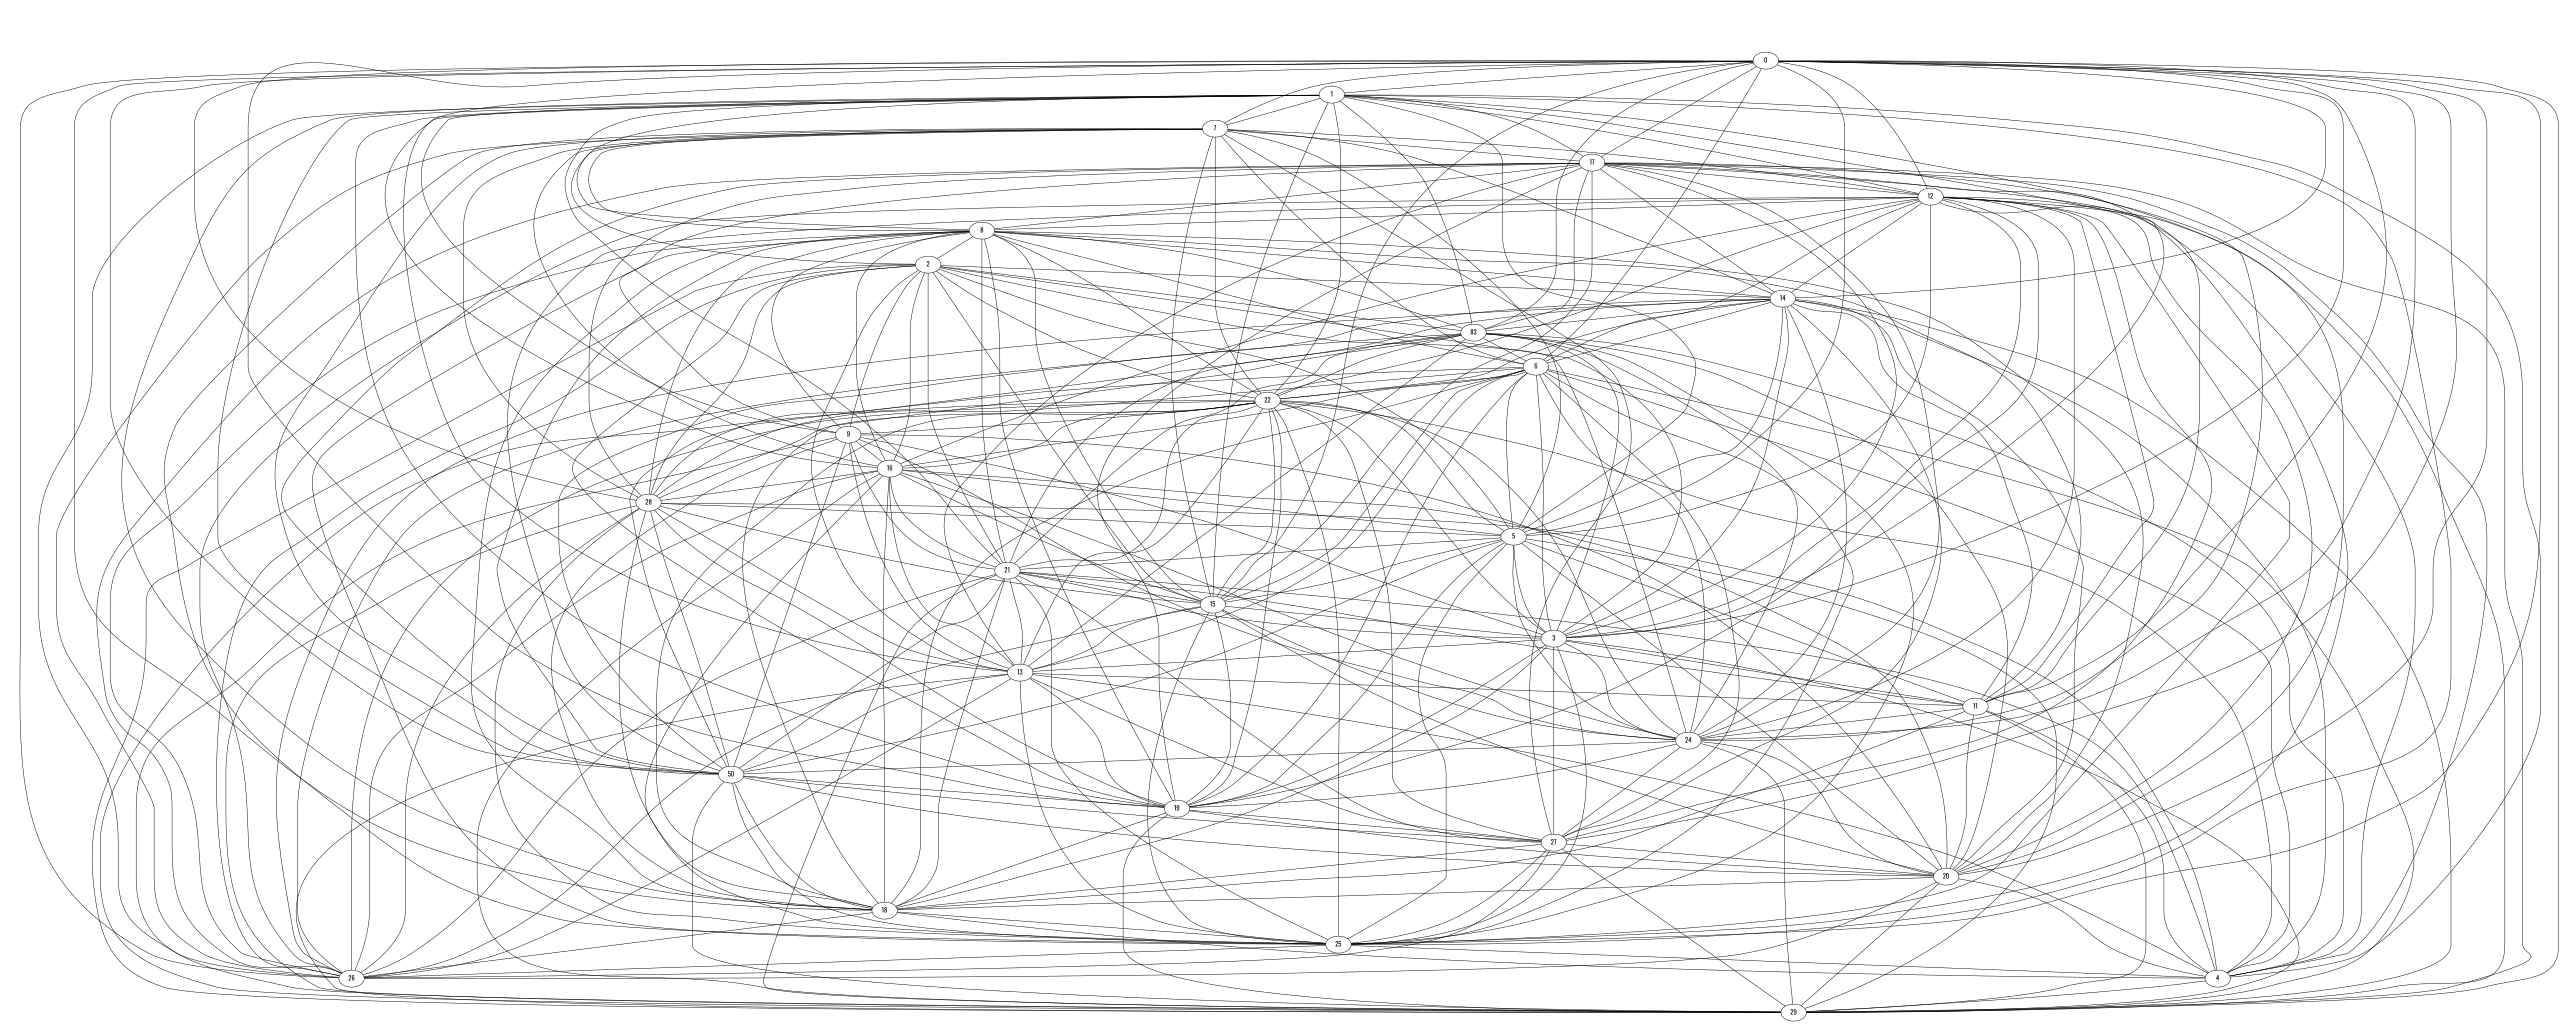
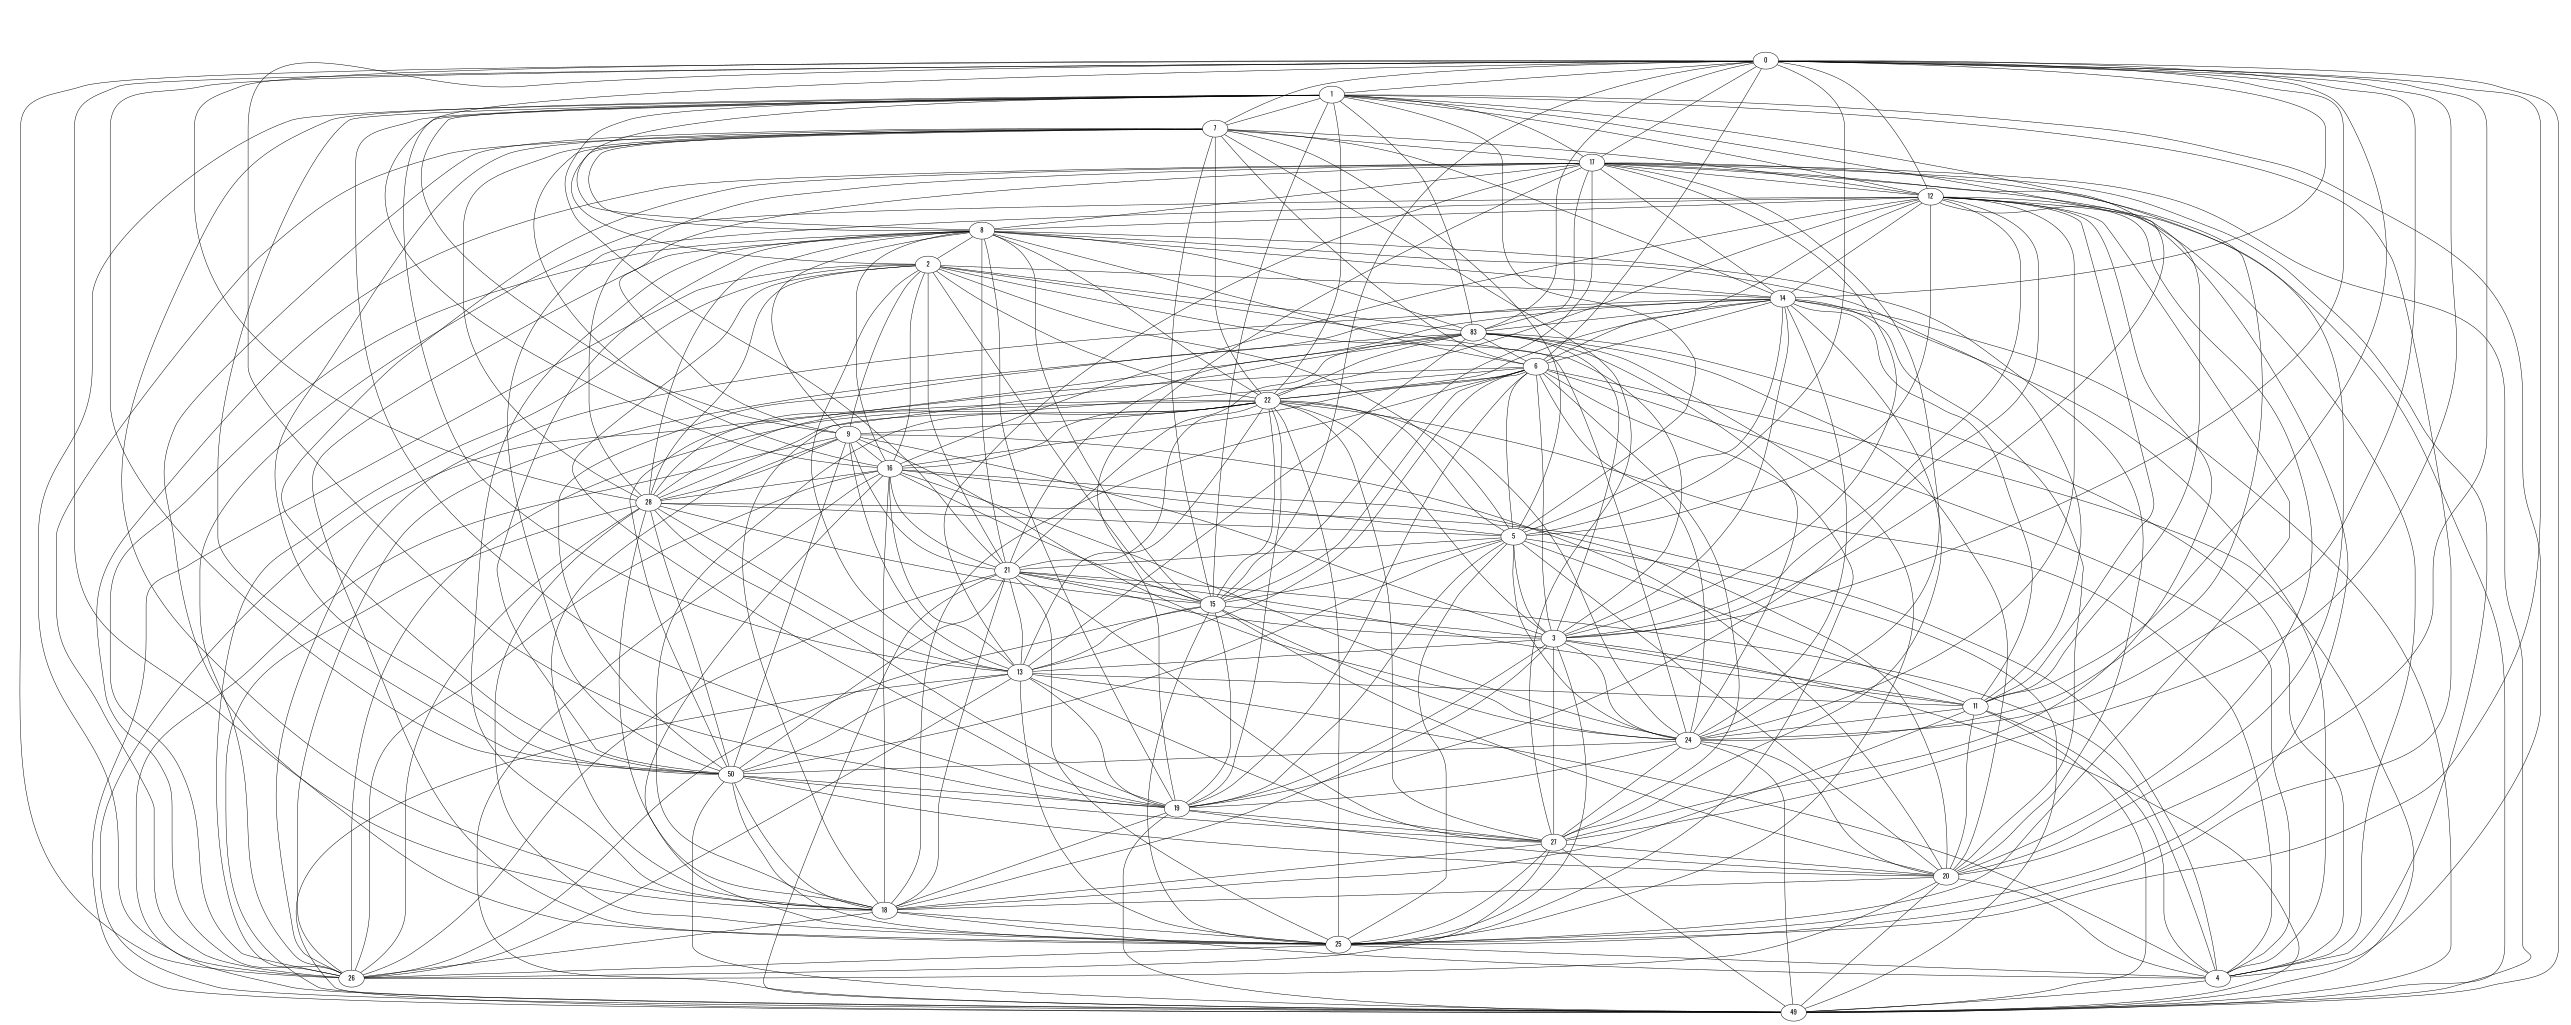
none -> (751, 475)
(1794, 1013) -> (1794, 1013)
